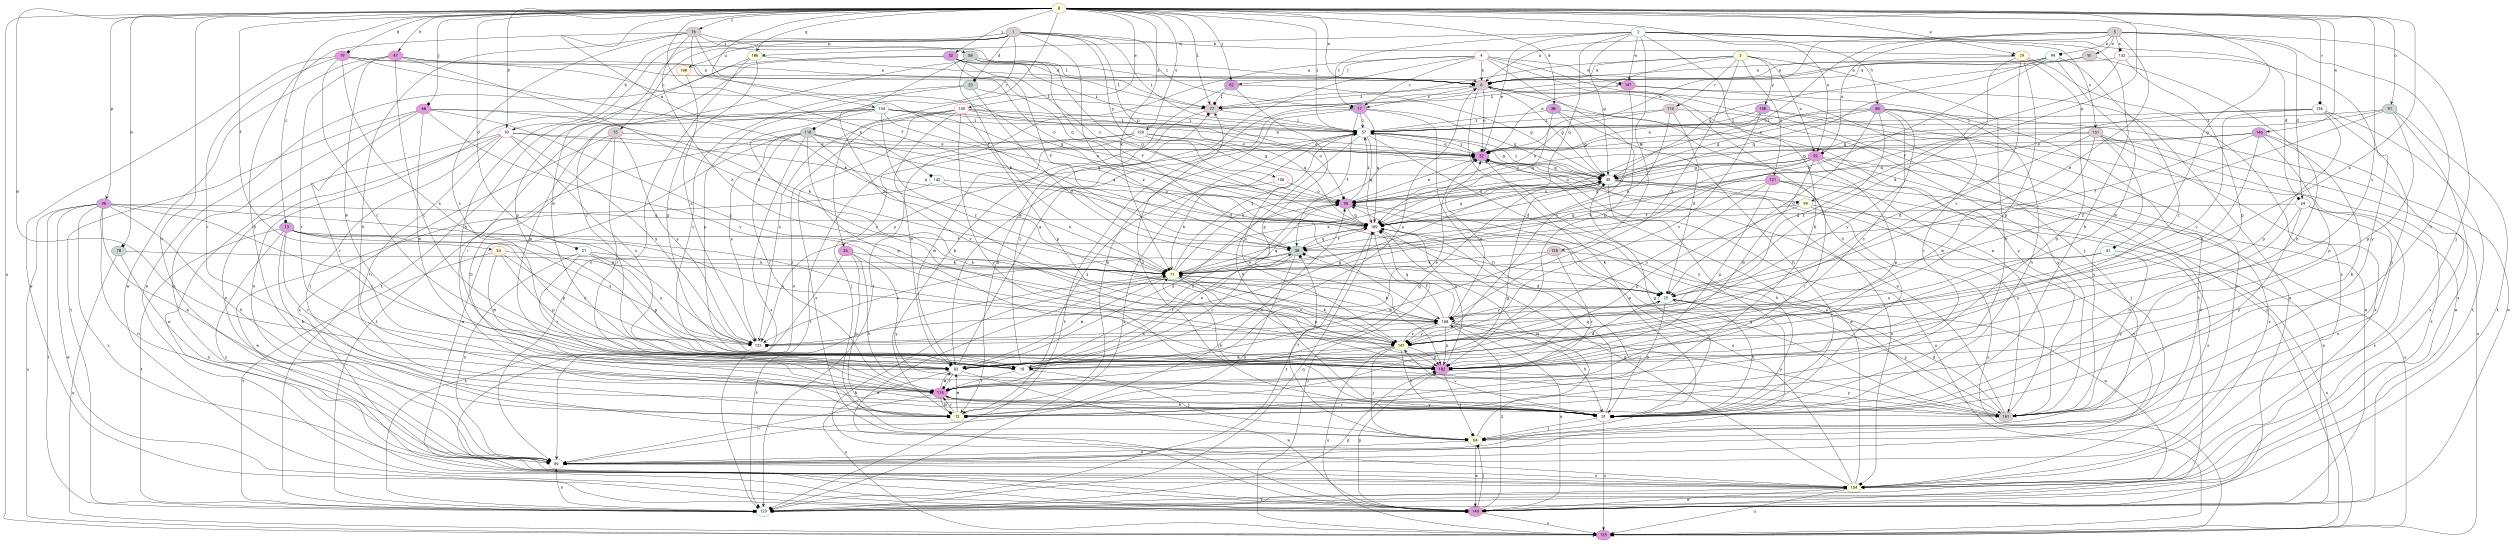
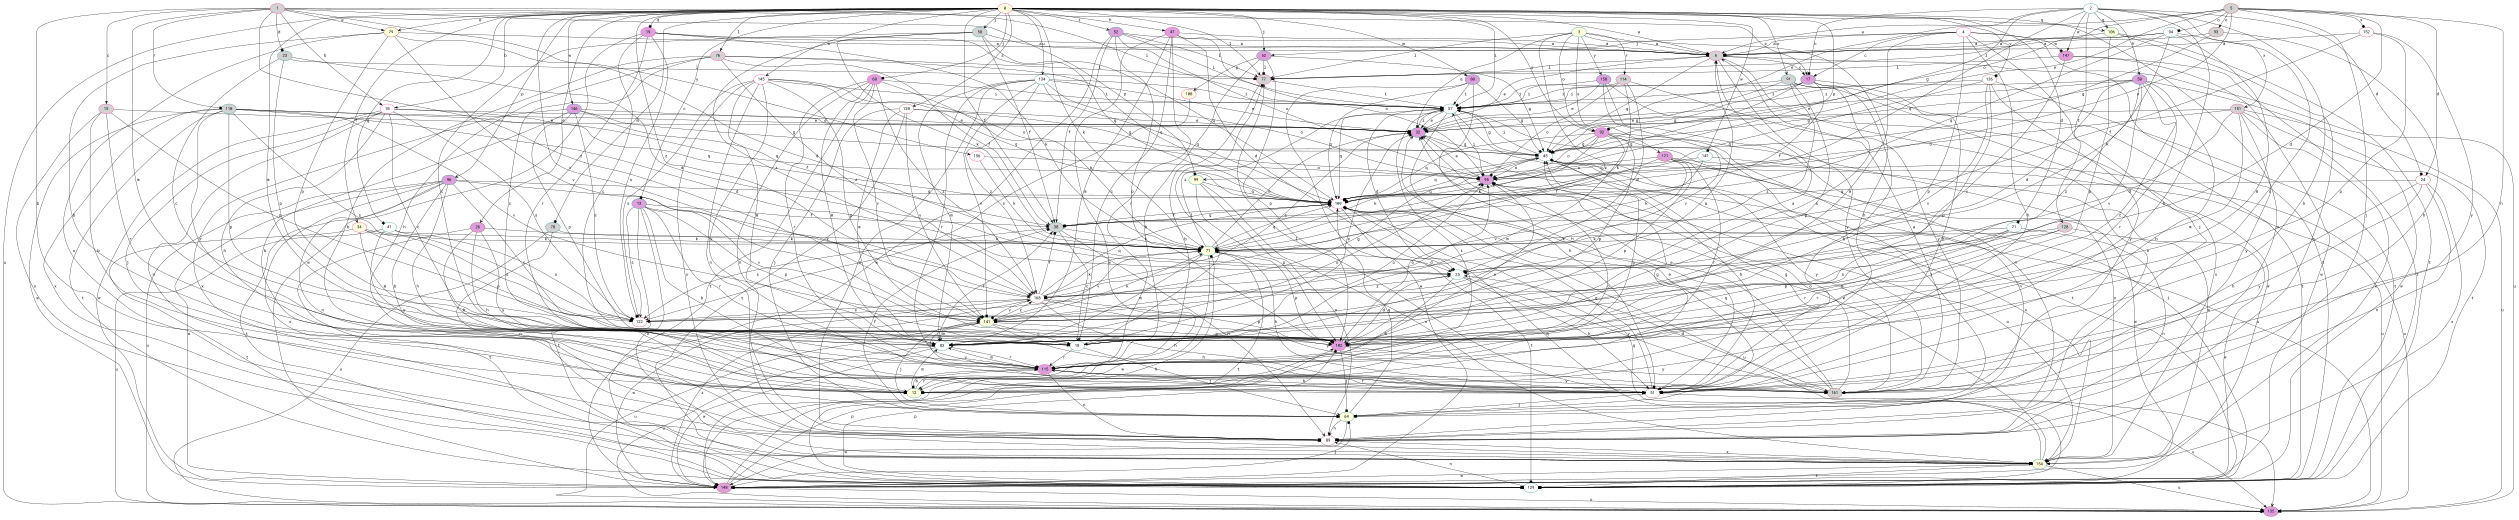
(800, 43) -> (1225, 71)
(830, 49) -> (993, 20)
(463, 463) -> (2100, 210)
